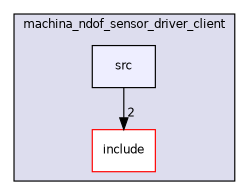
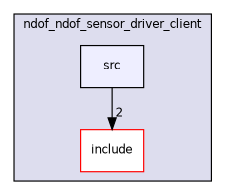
(124, 25) -> (113, 25)
